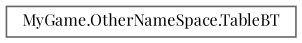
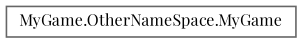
(151, 22) -> (151, 22)
